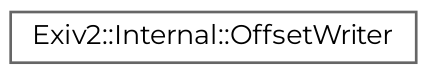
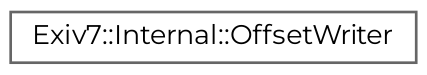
(213, 37) -> (213, 37)
